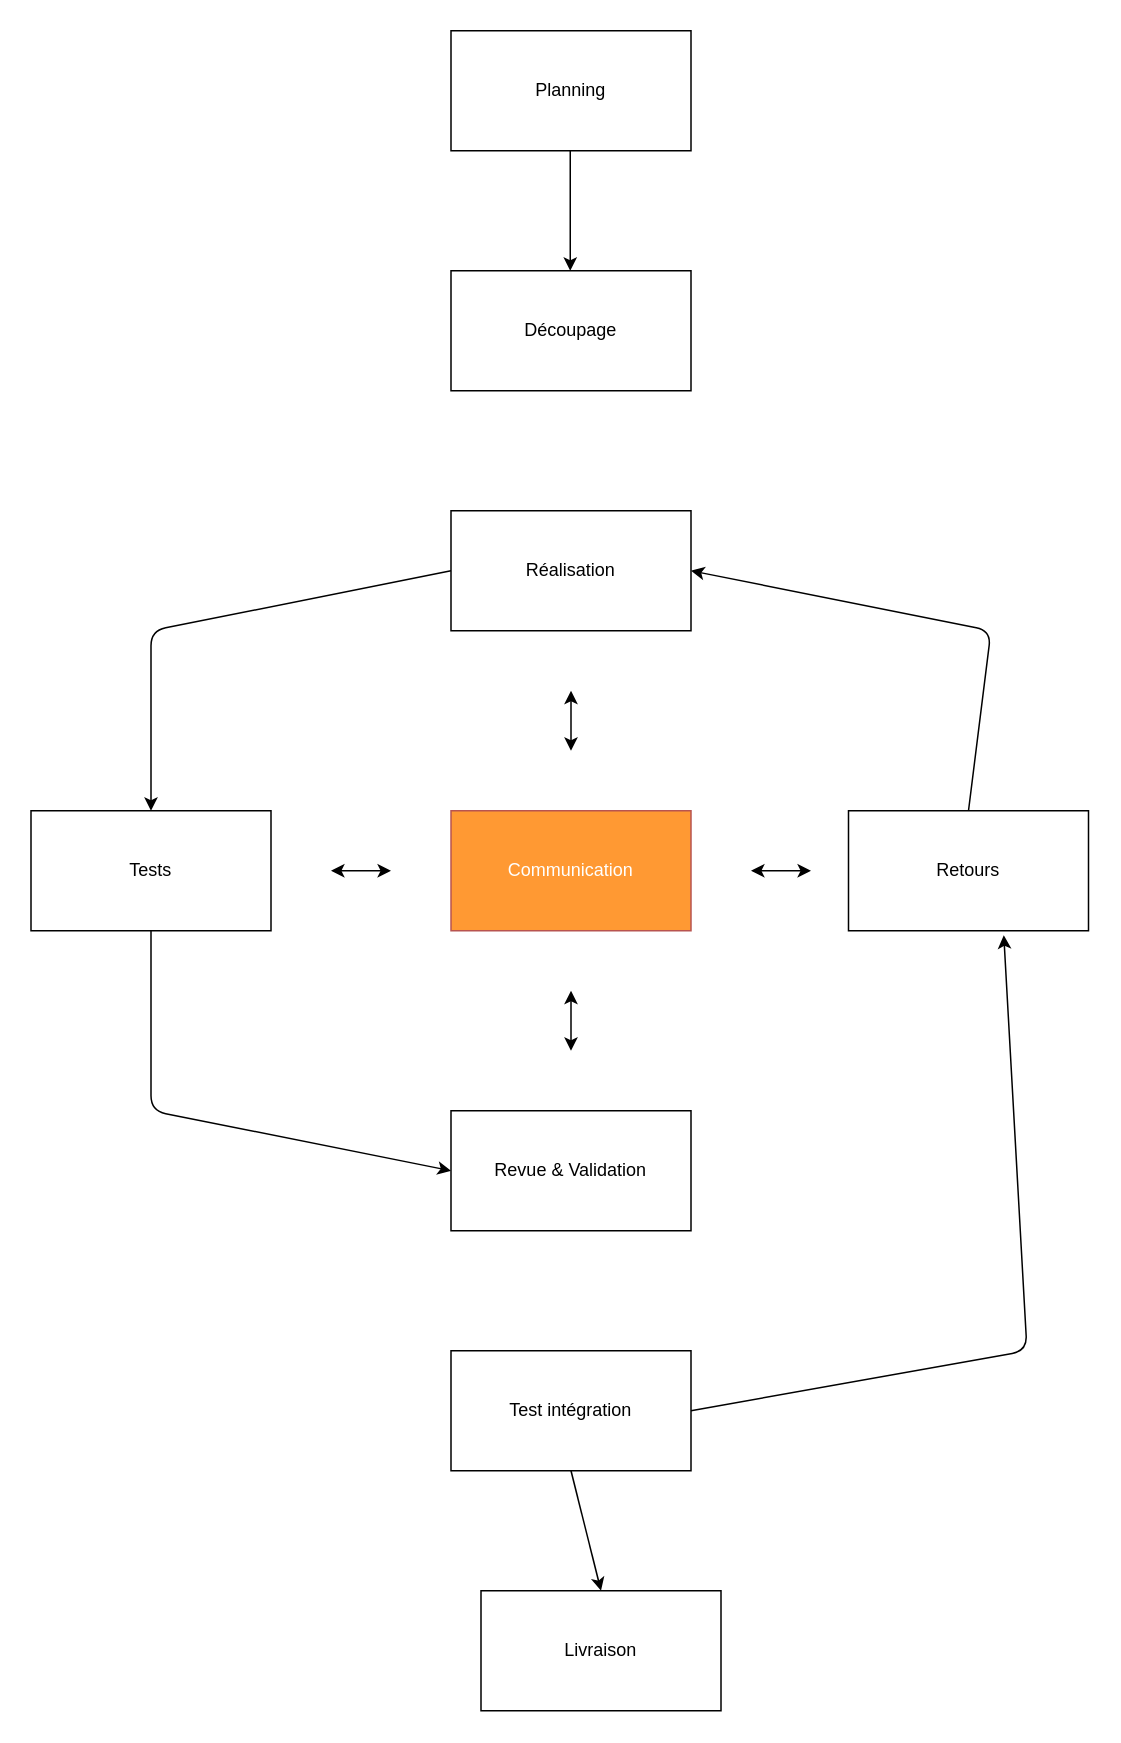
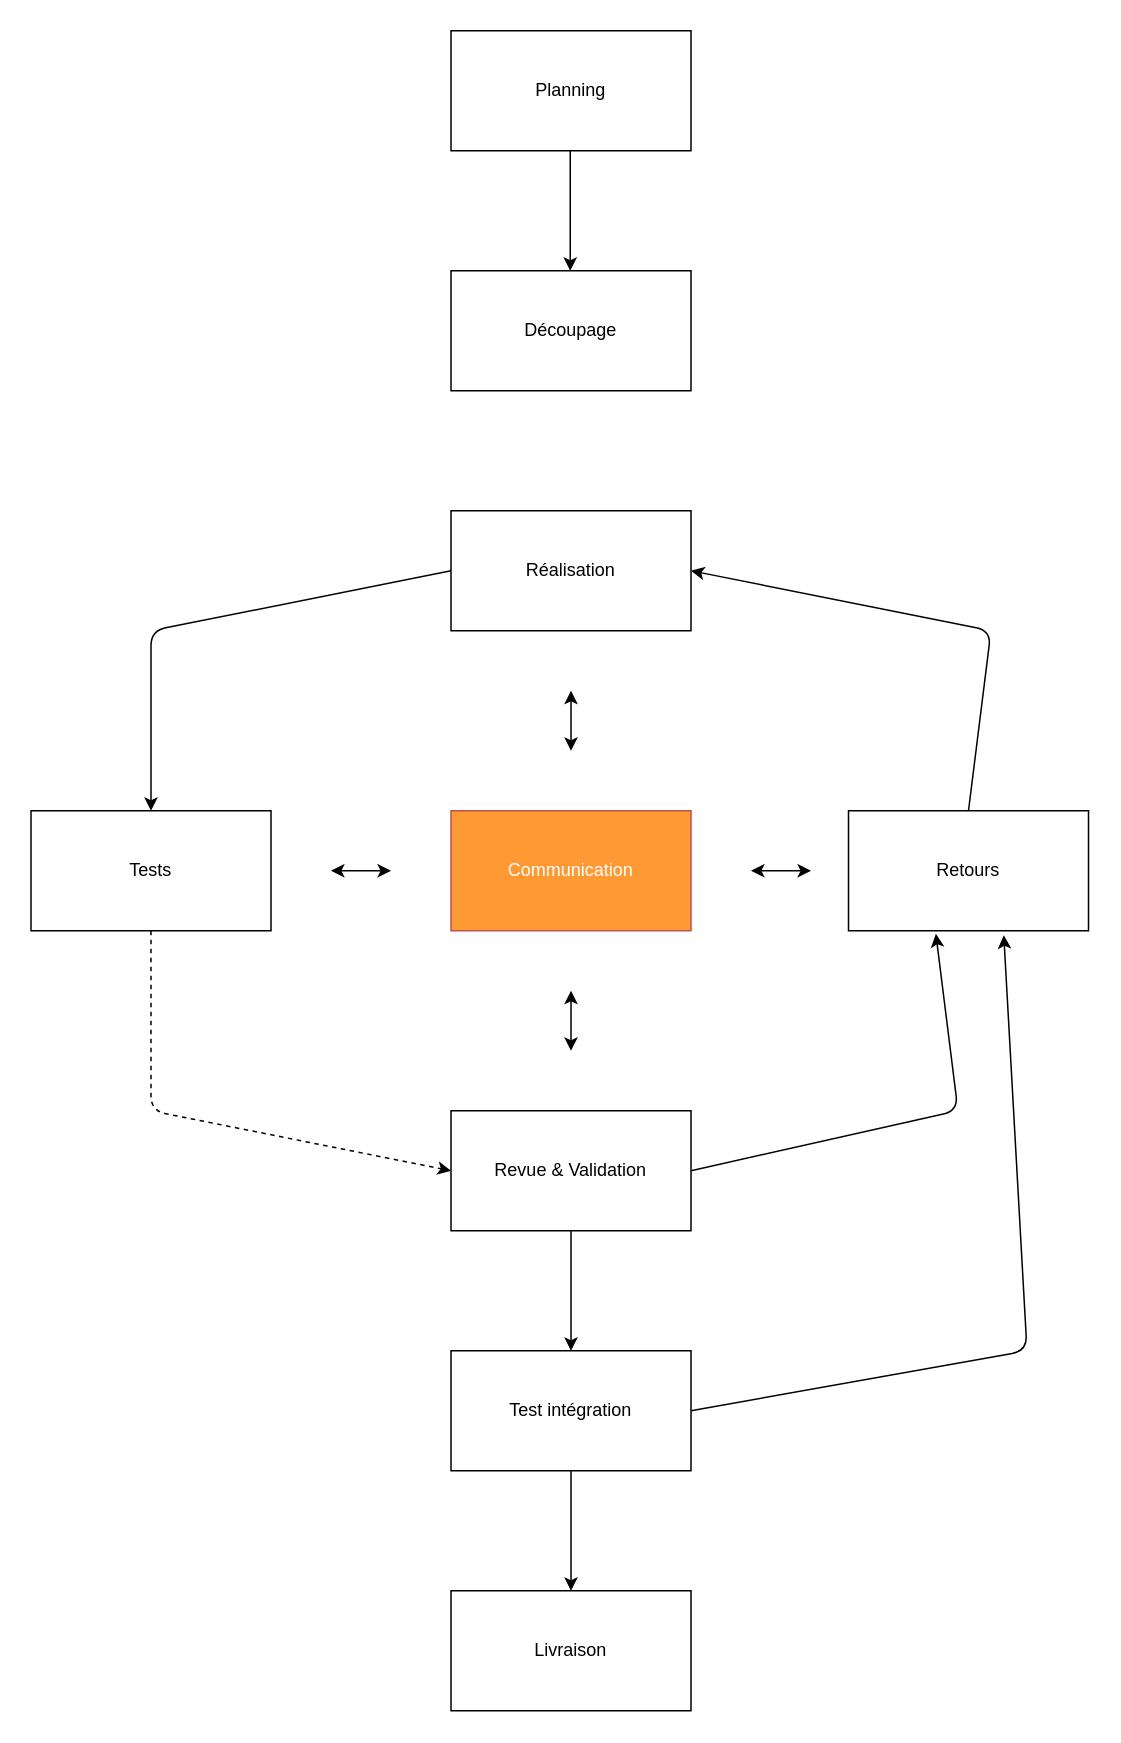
(213, 1123) -> (213, 1123)
none -> (901, 1123)
none -> (571, 1286)
(601, 1651) -> (571, 1651)
